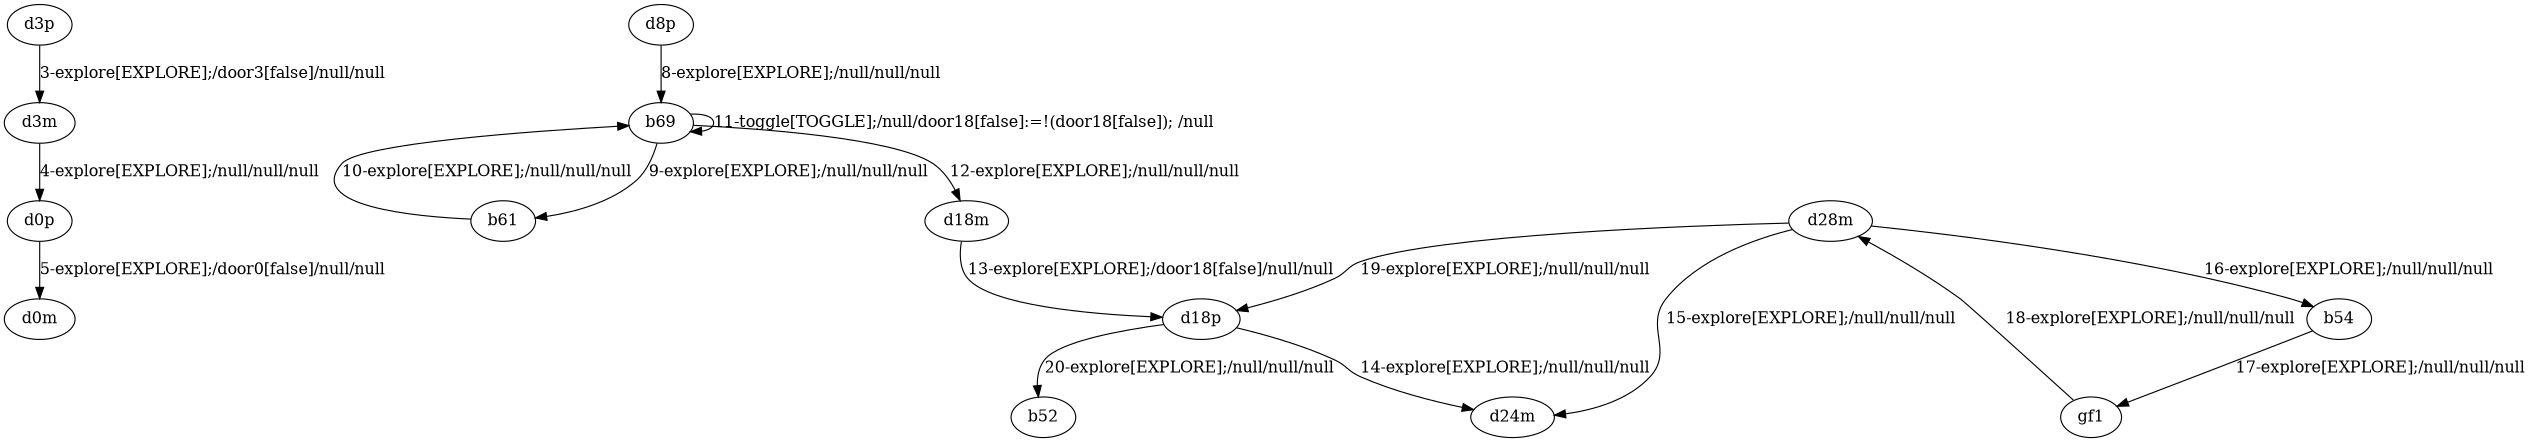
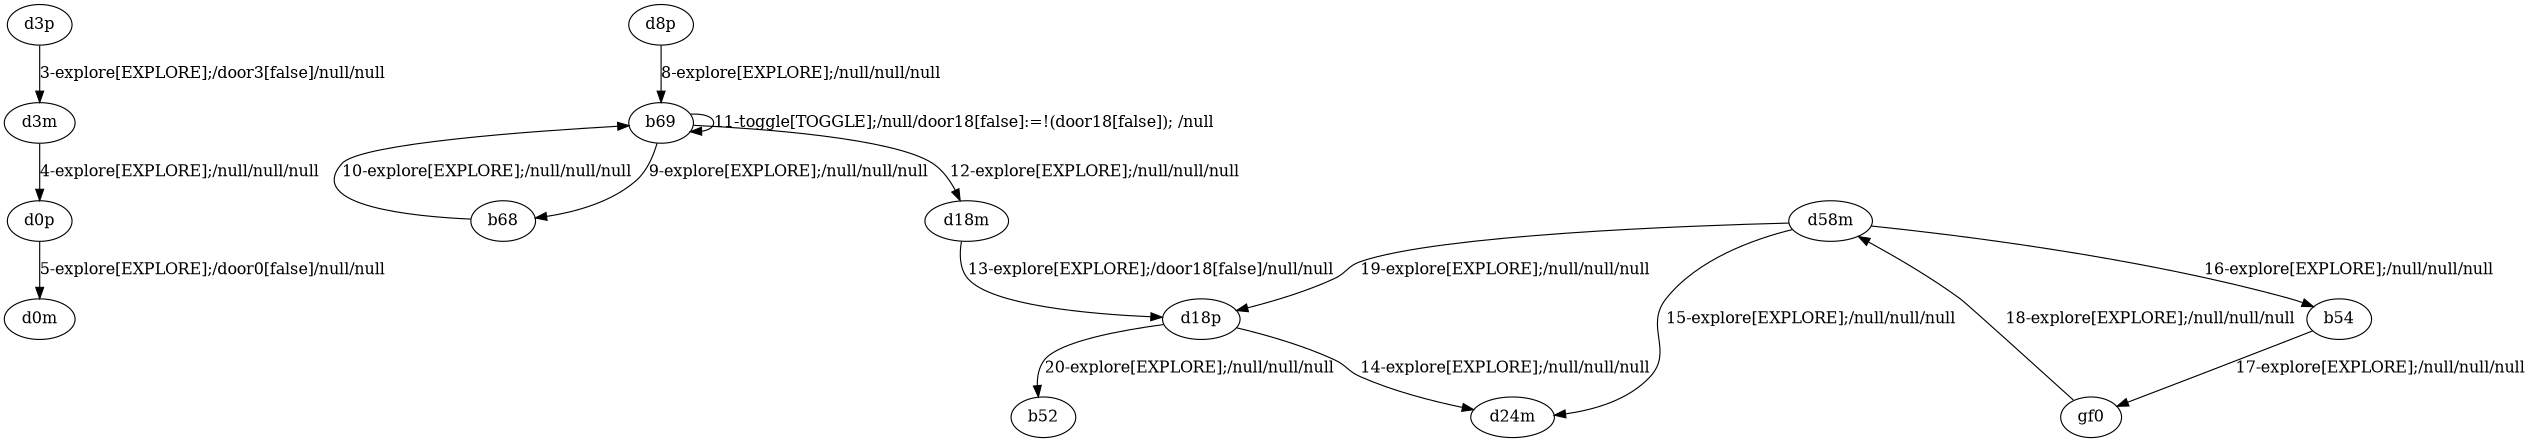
(503, 221) -> (503, 221)
(1831, 221) -> (1831, 221)
(2091, 417) -> (2091, 417)
